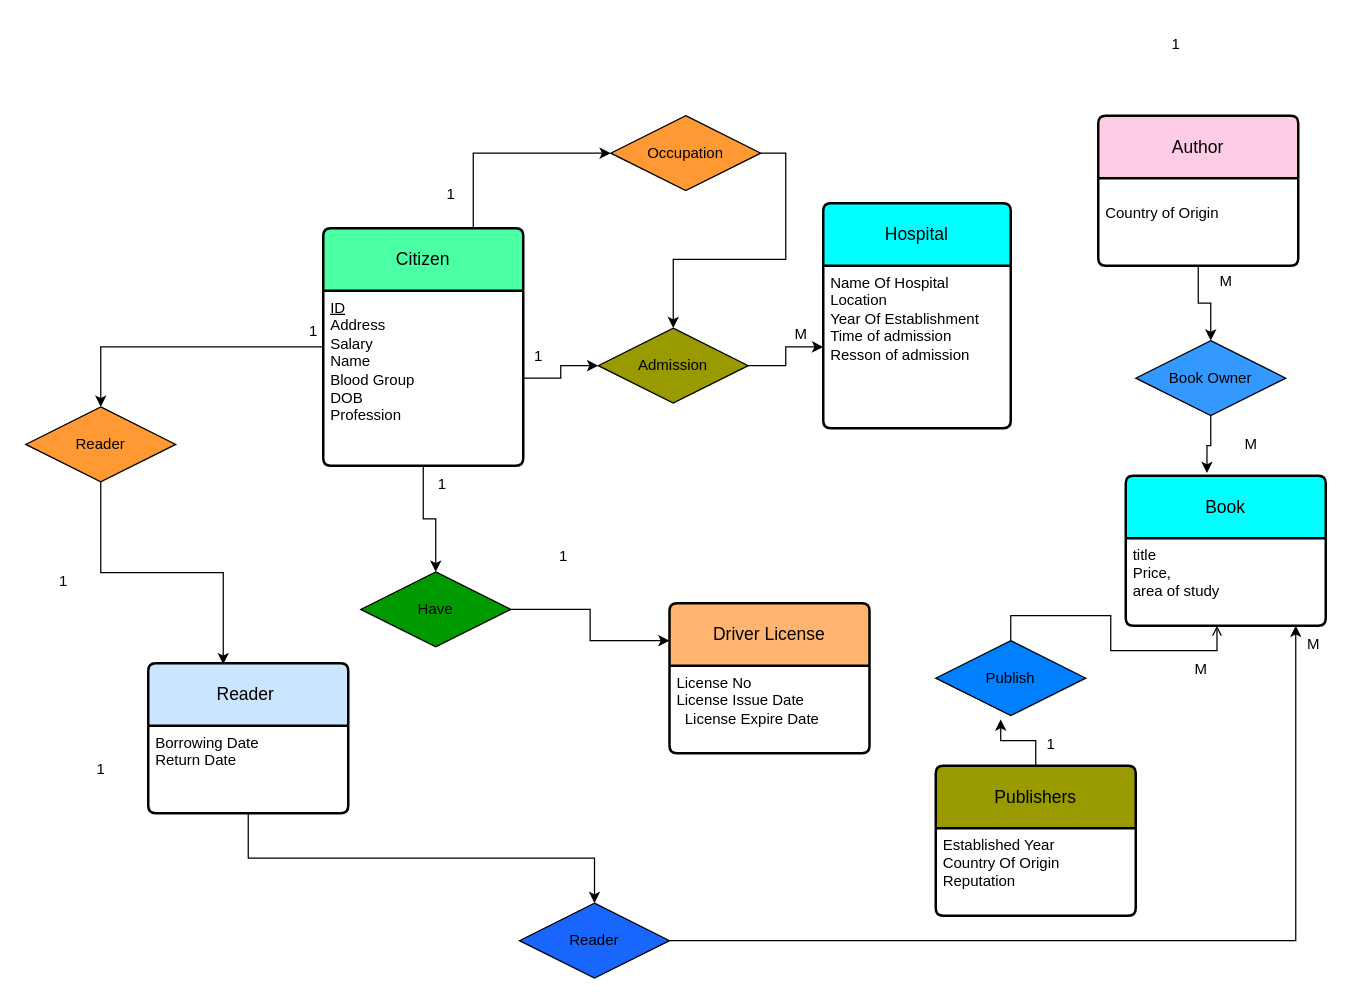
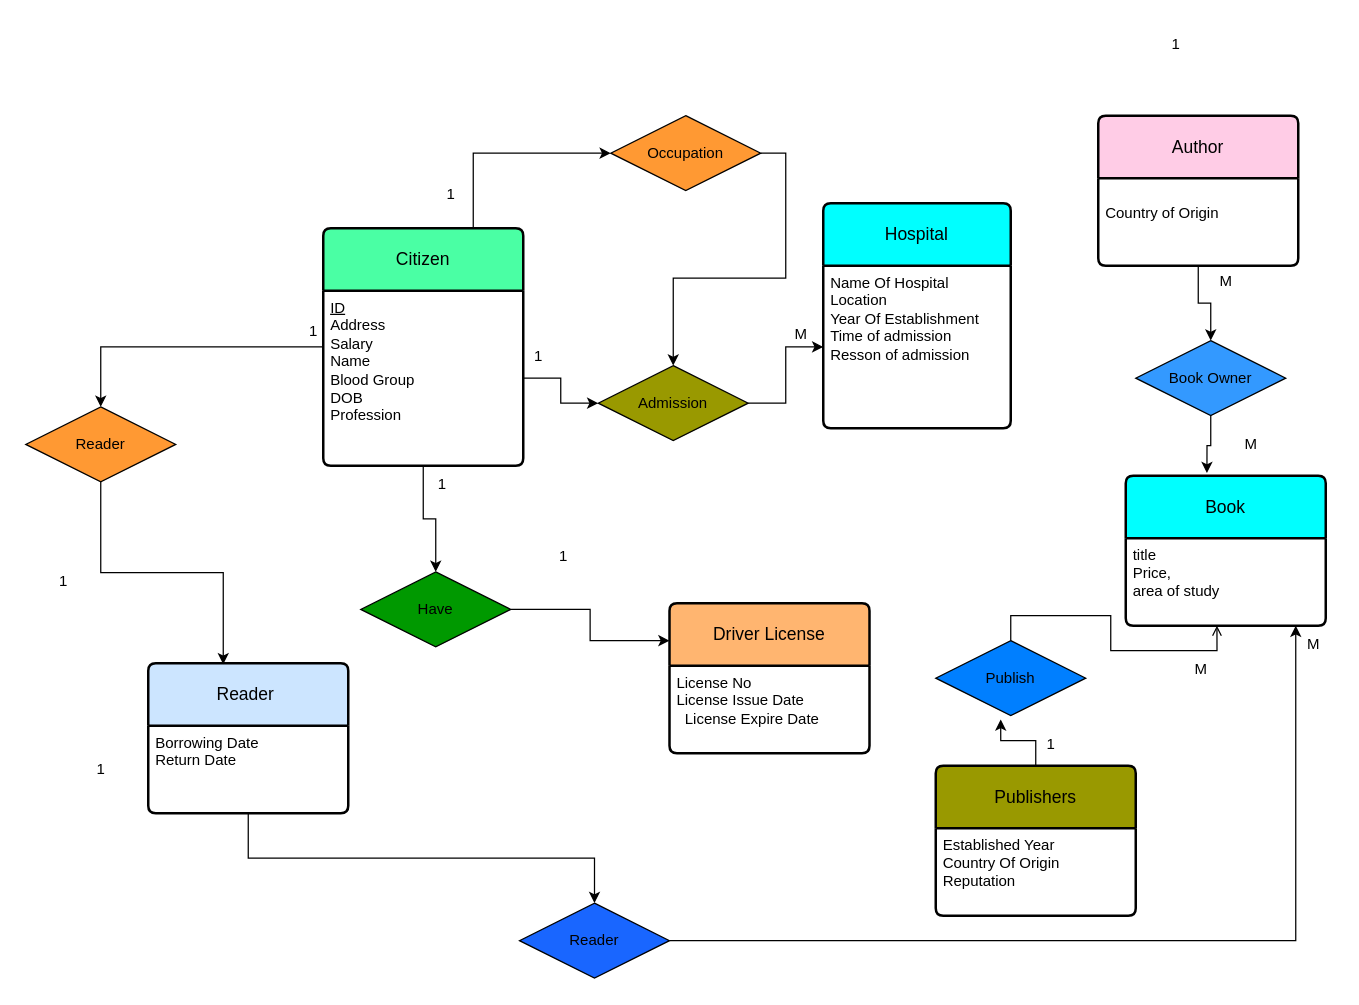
(673, 366) -> (673, 403)
